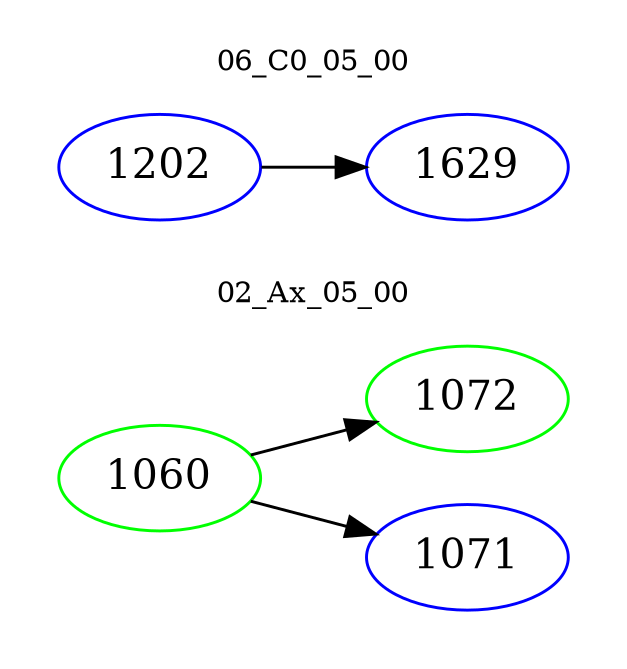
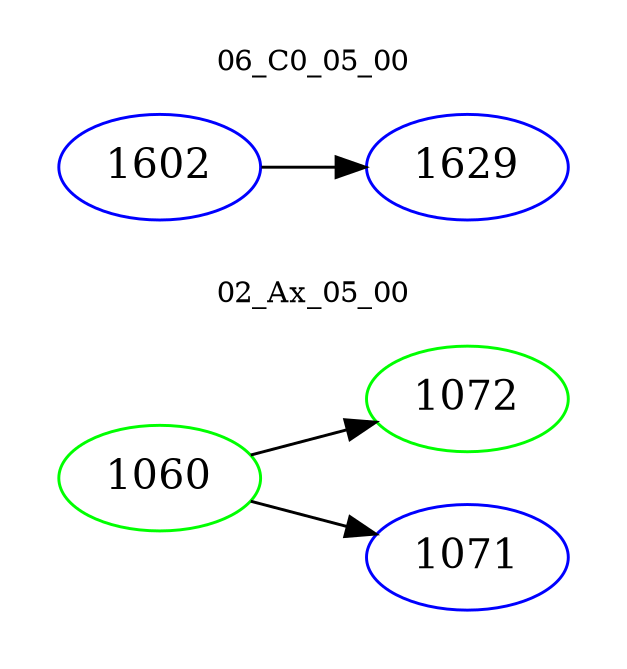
(160, 167) -> (160, 167)
